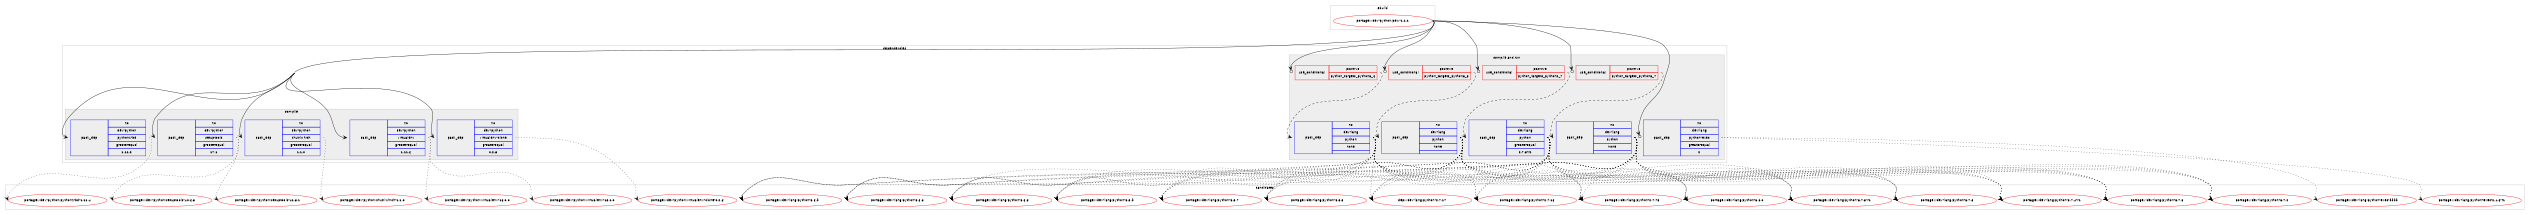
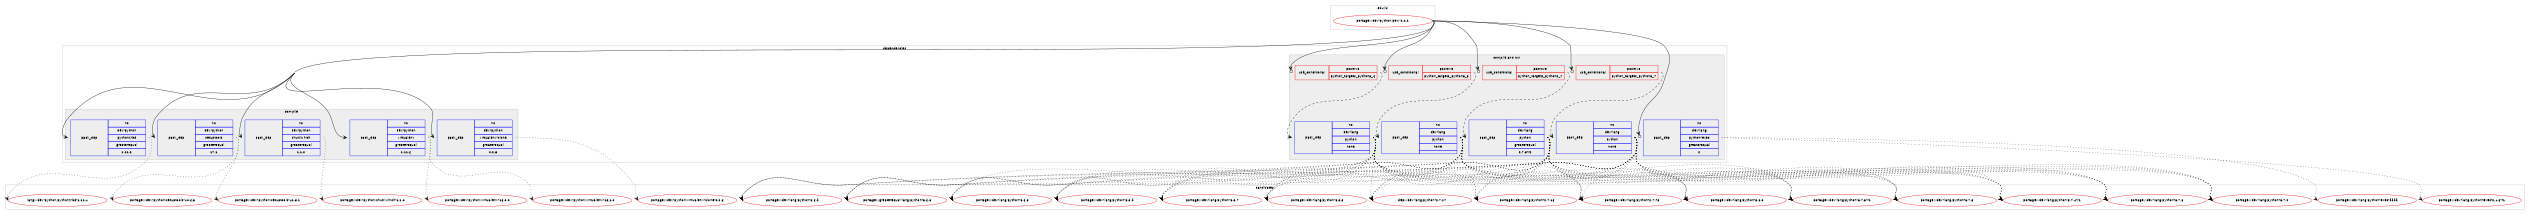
(58, 200) -> (58, 200)
(897, 200) -> (897, 200)
